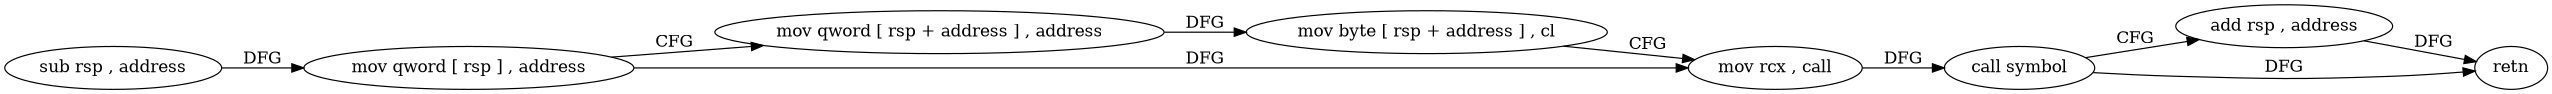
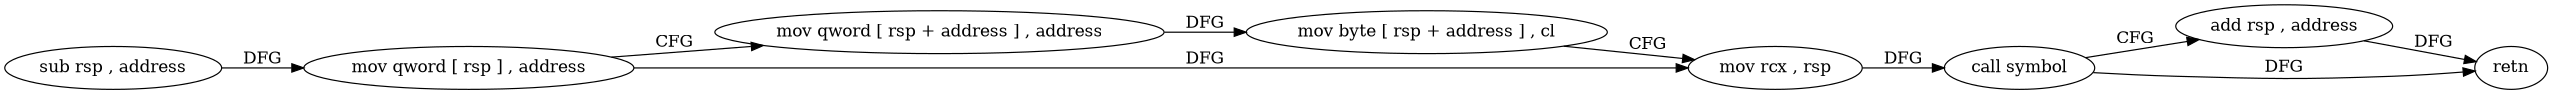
(1775, 68) -> (1775, 68)
